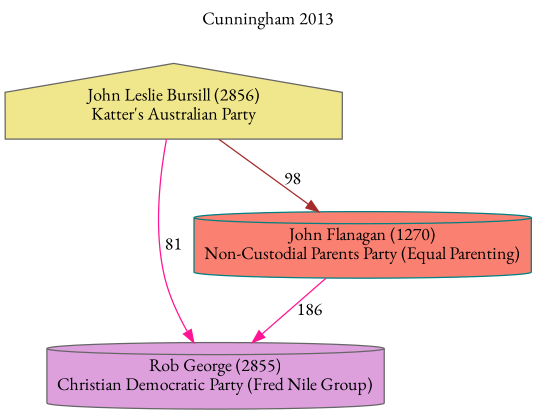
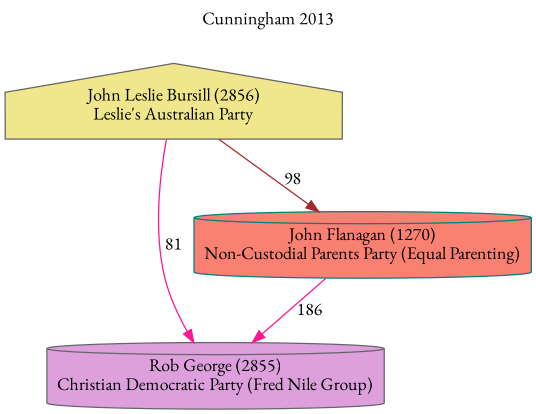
(174, 105) -> (174, 105)
